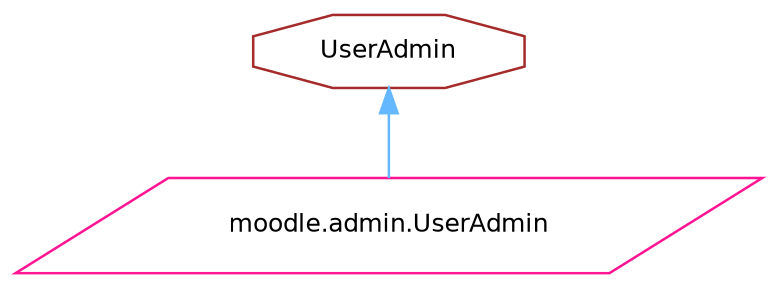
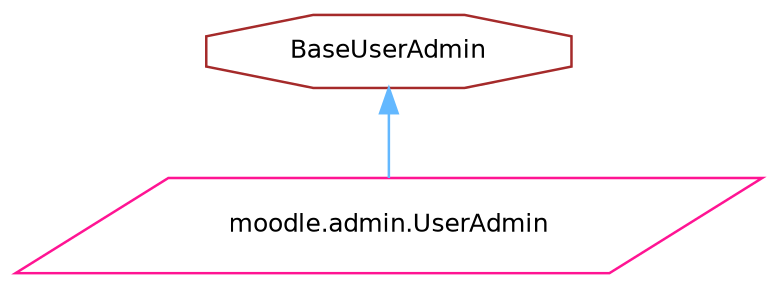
(389, 51) -> (389, 51)
